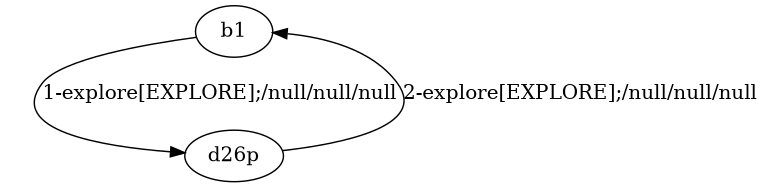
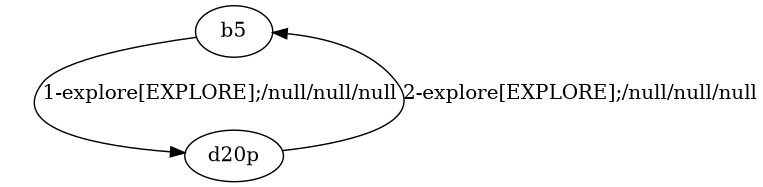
(234, 31) -> (234, 31)
(234, 156) -> (234, 156)
